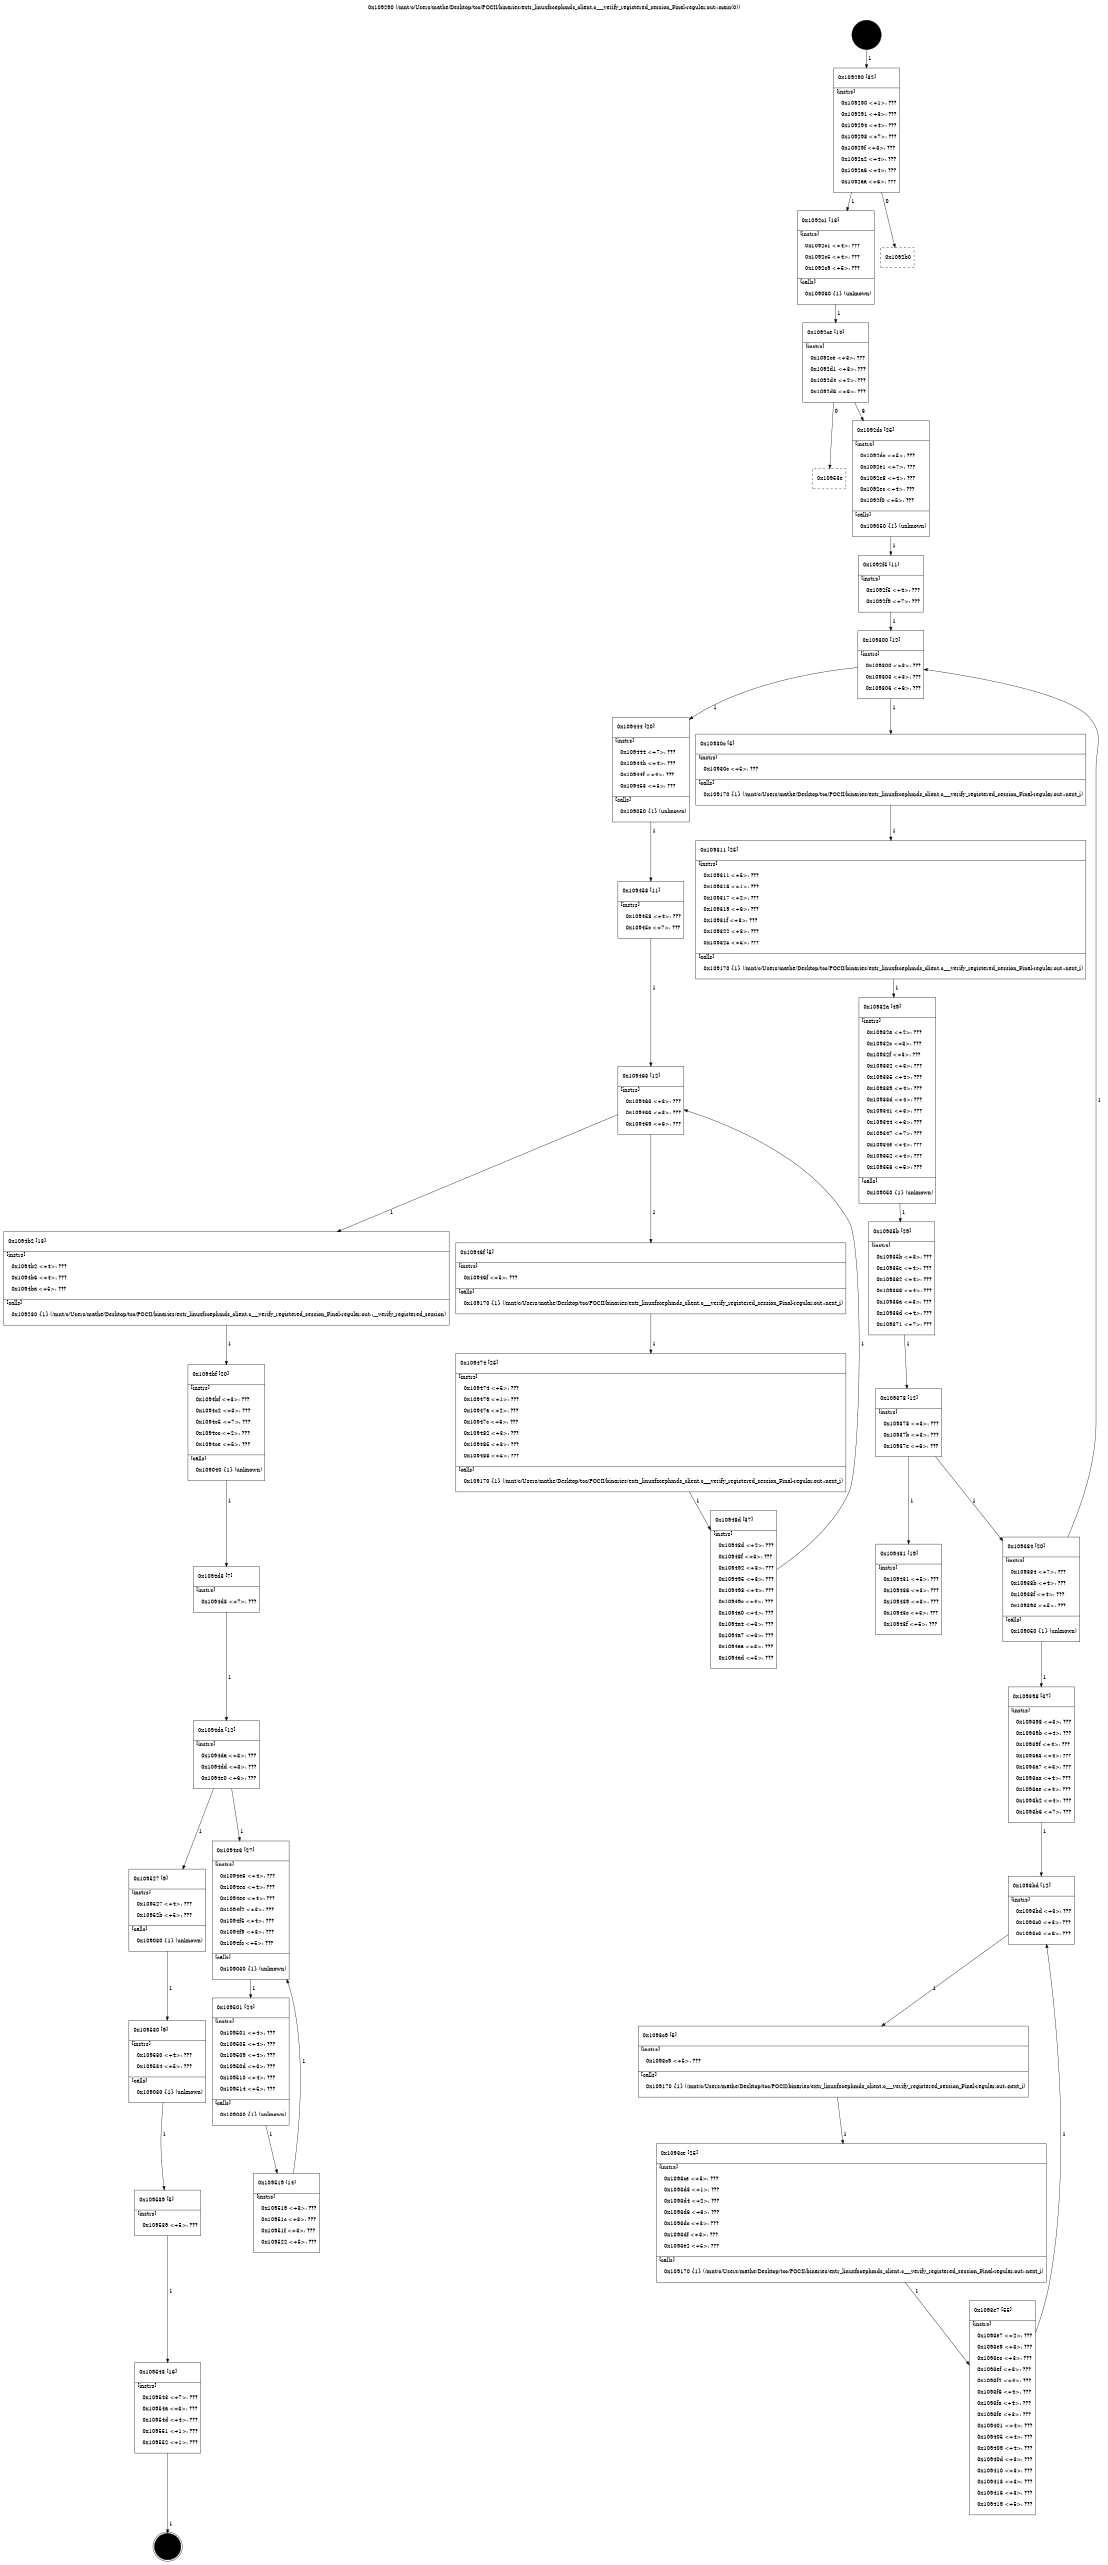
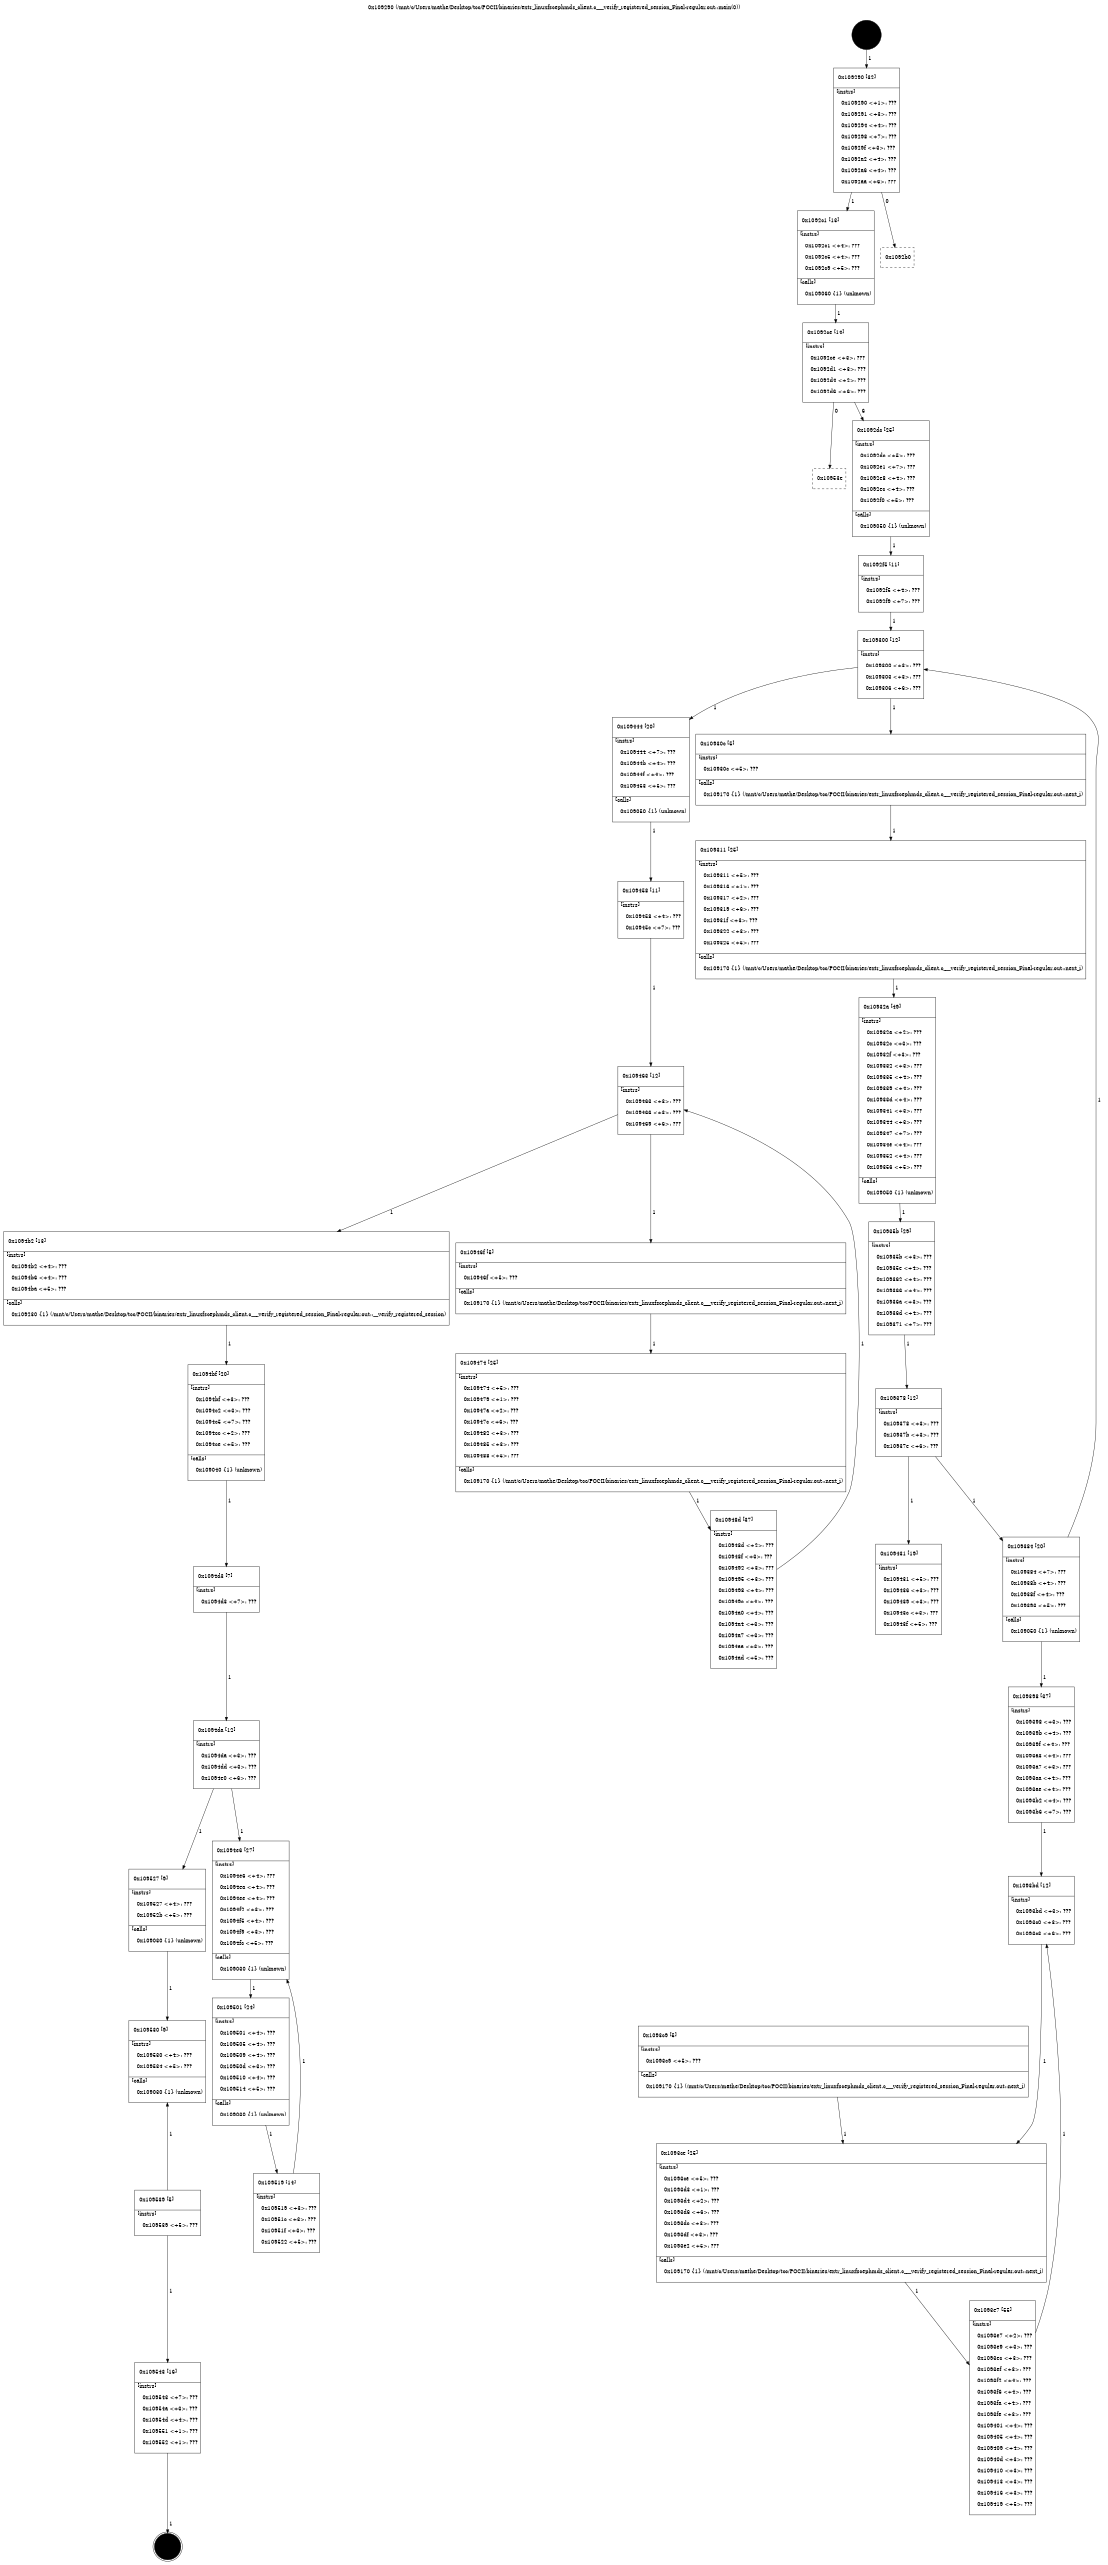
(946, 1979) -> (1040, 2045)
(161, 2145) -> (168, 2148)
